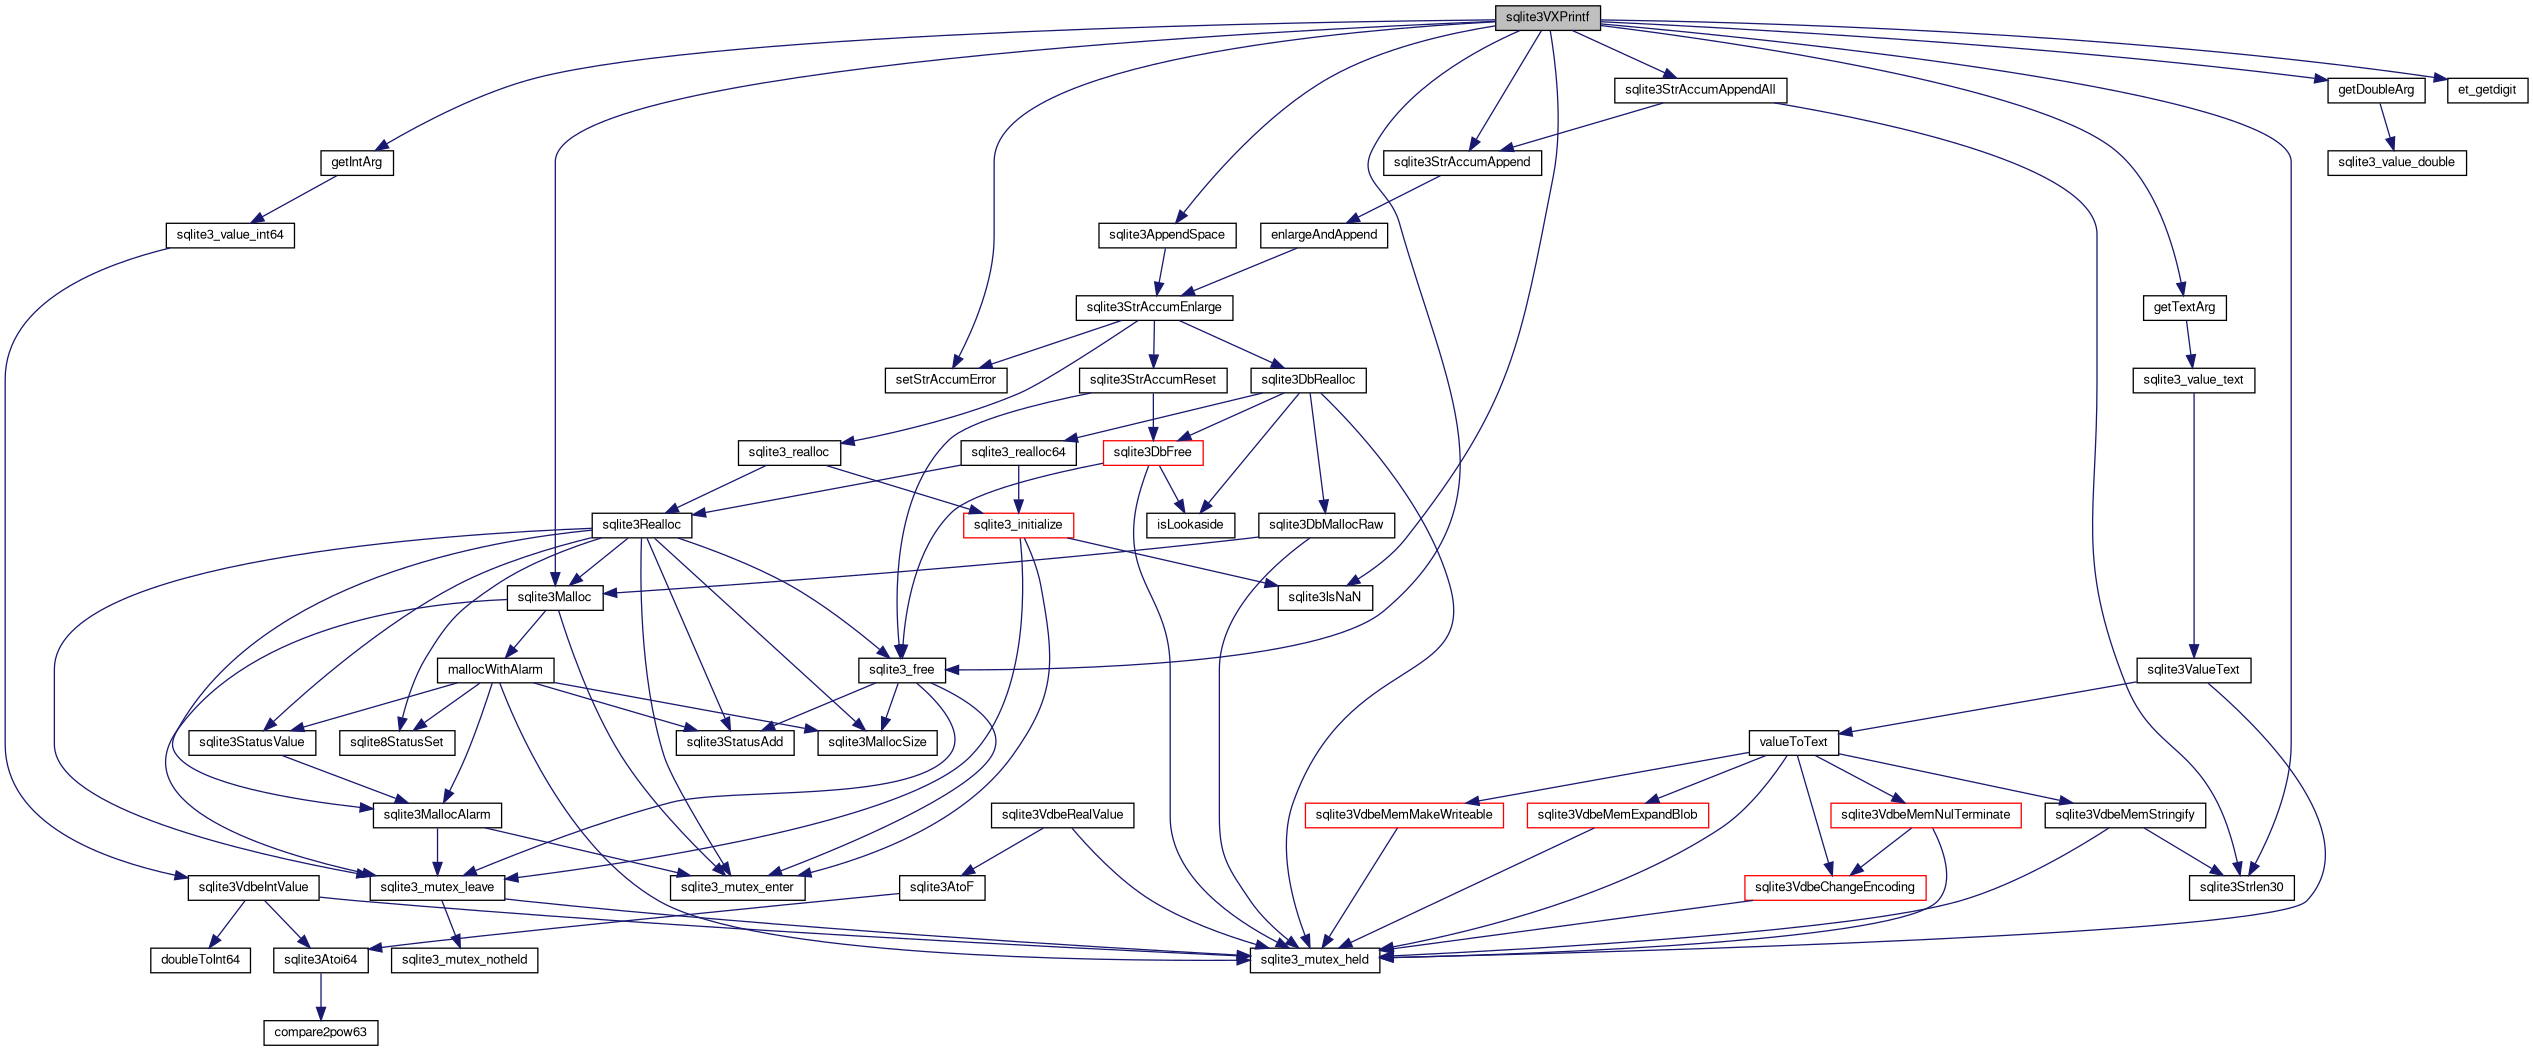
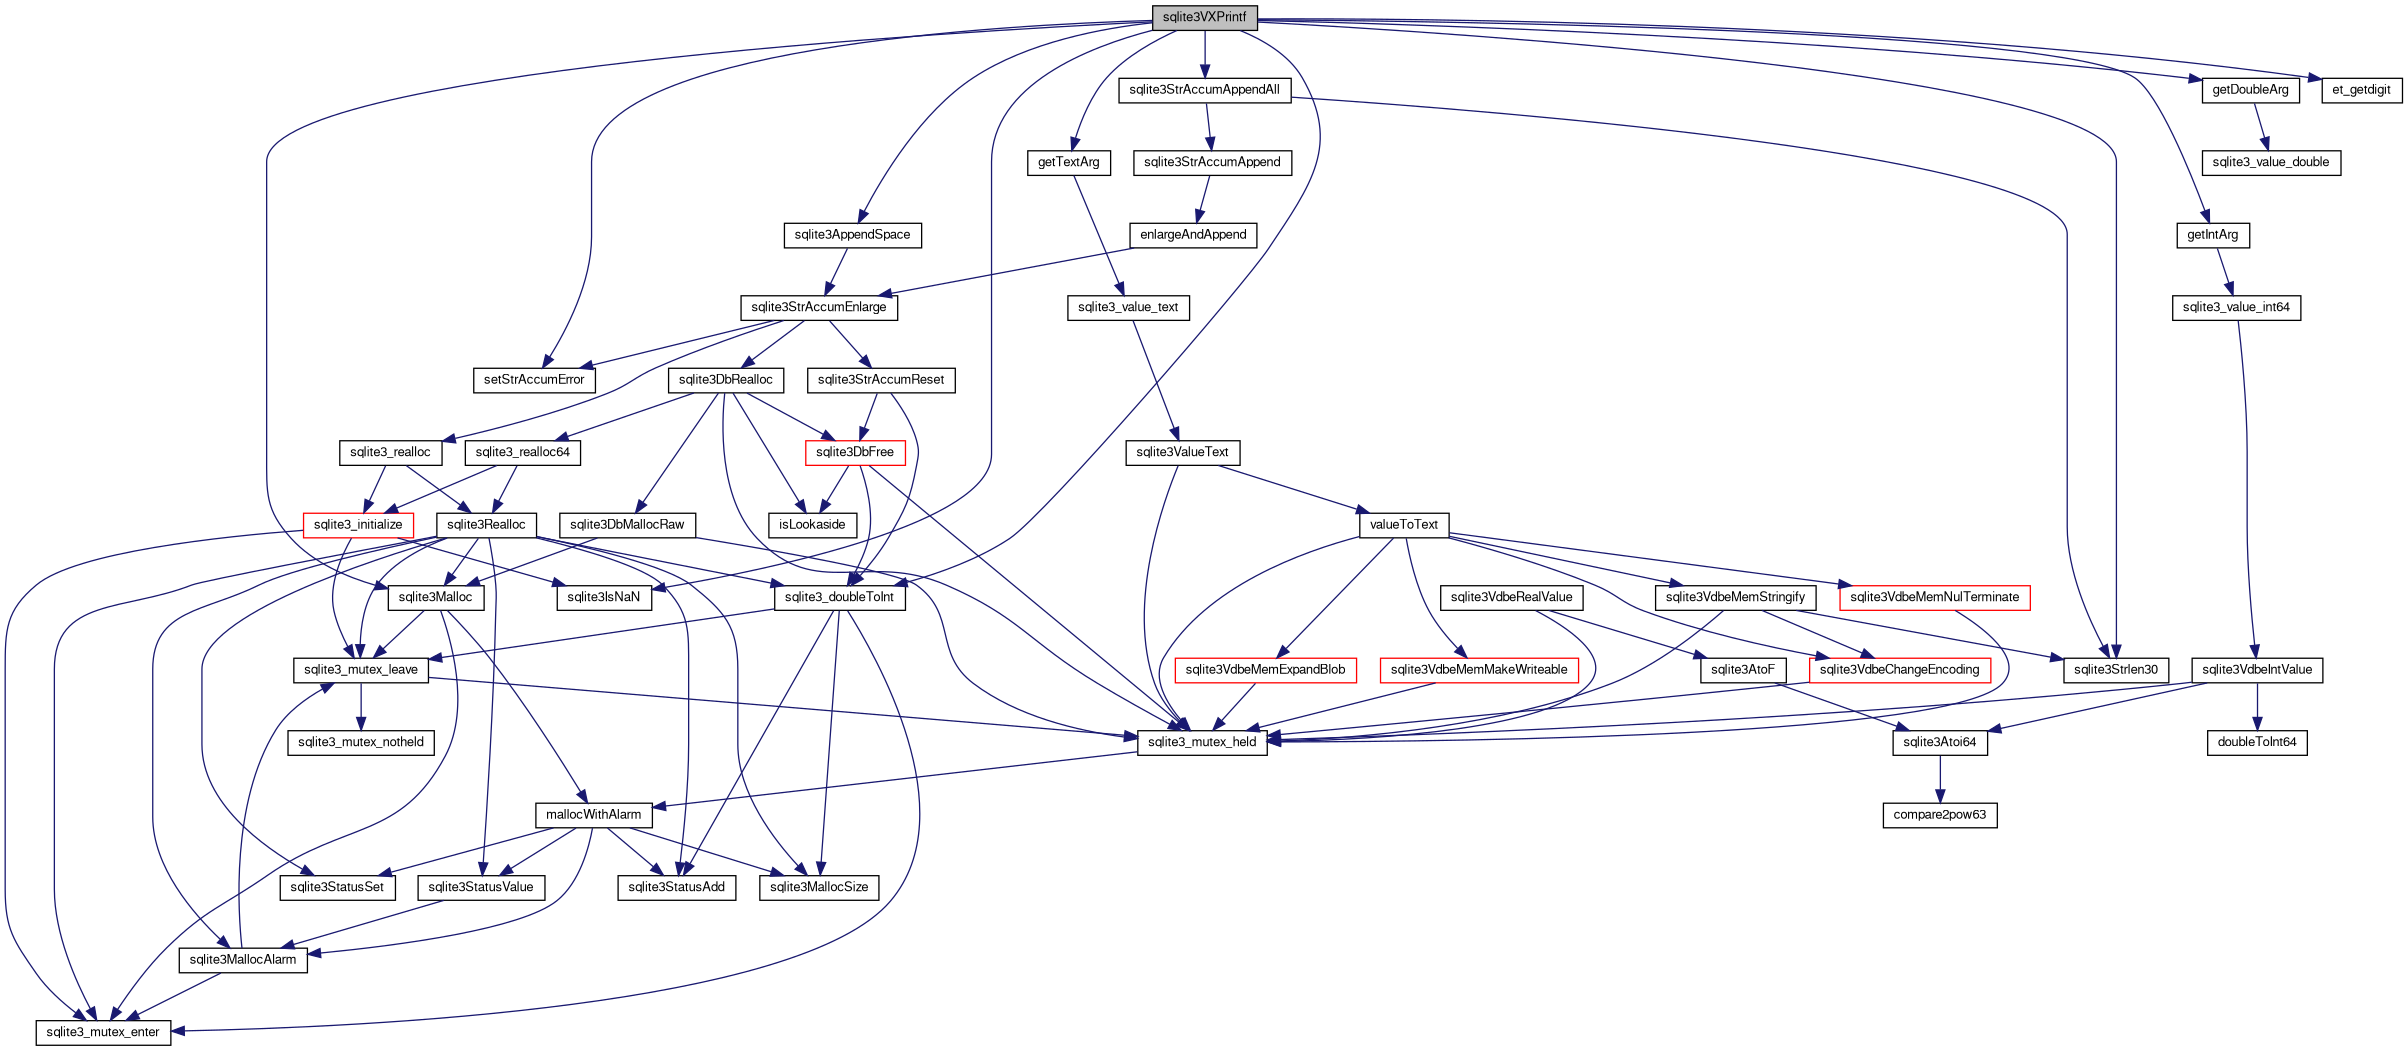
(1509, 85) -> none
(902, 671) -> (840, 598)
(397, 743) -> (338, 888)
(1886, 848) -> (1812, 632)
(829, 942) -> (901, 779)
